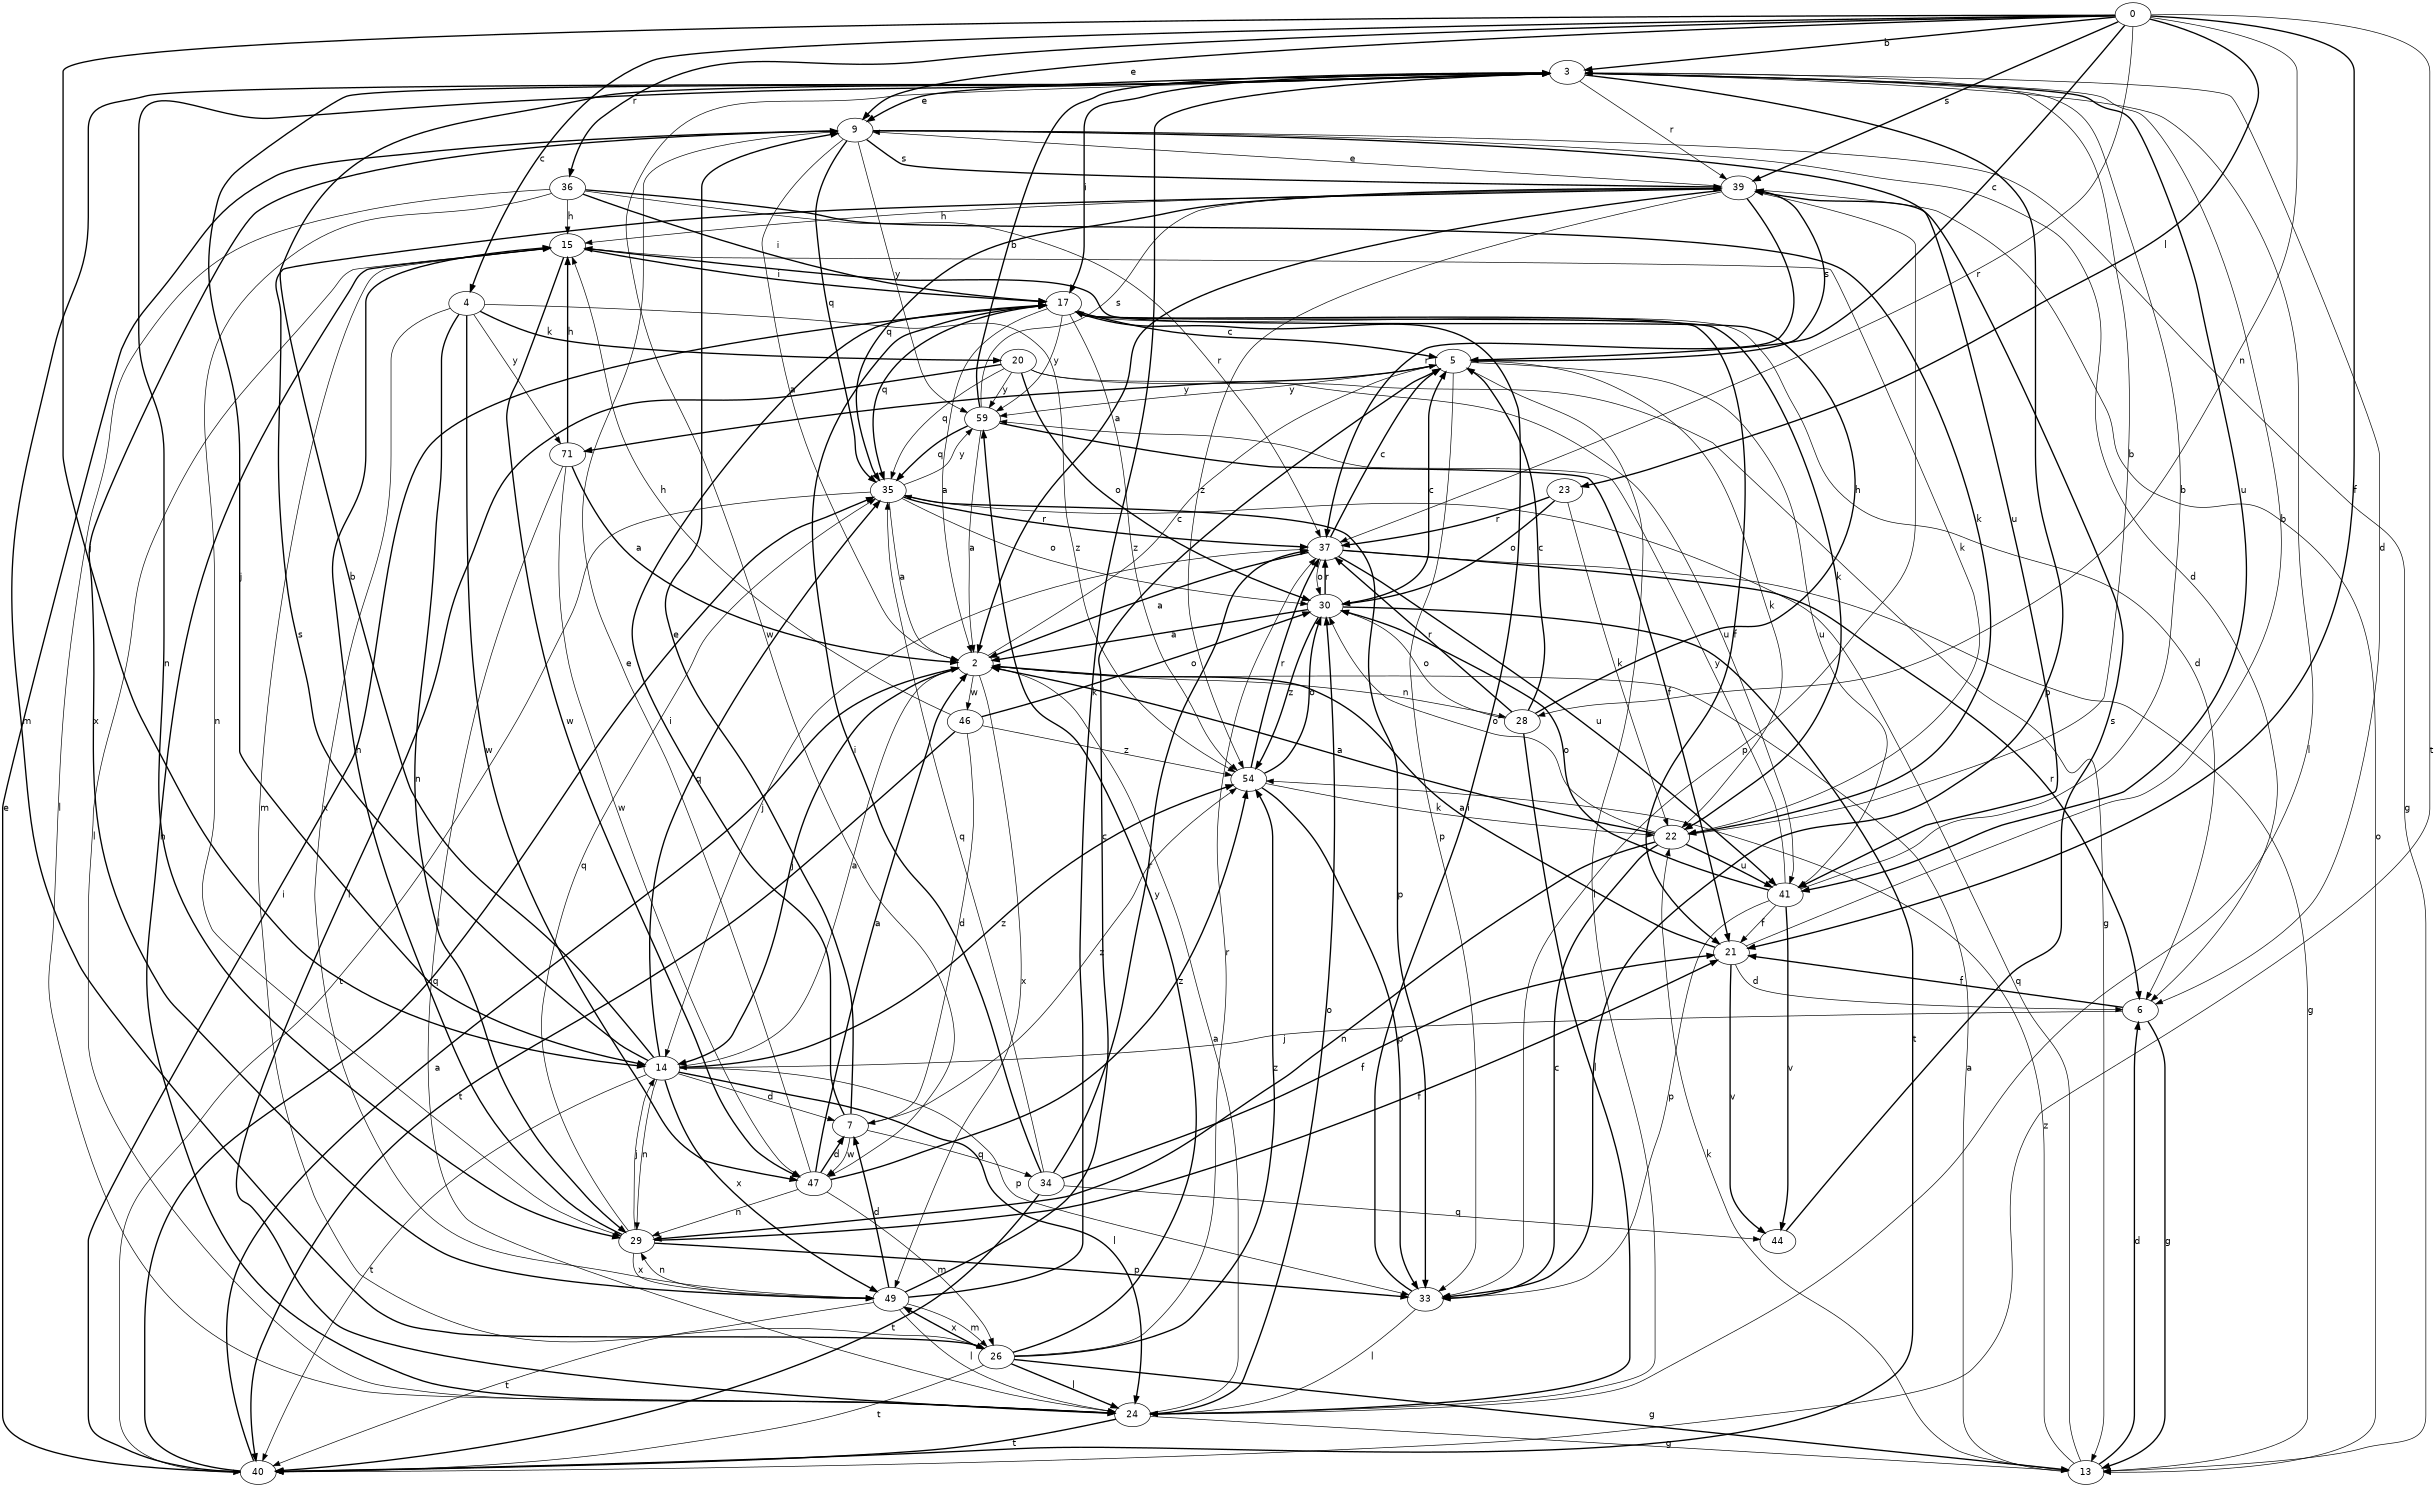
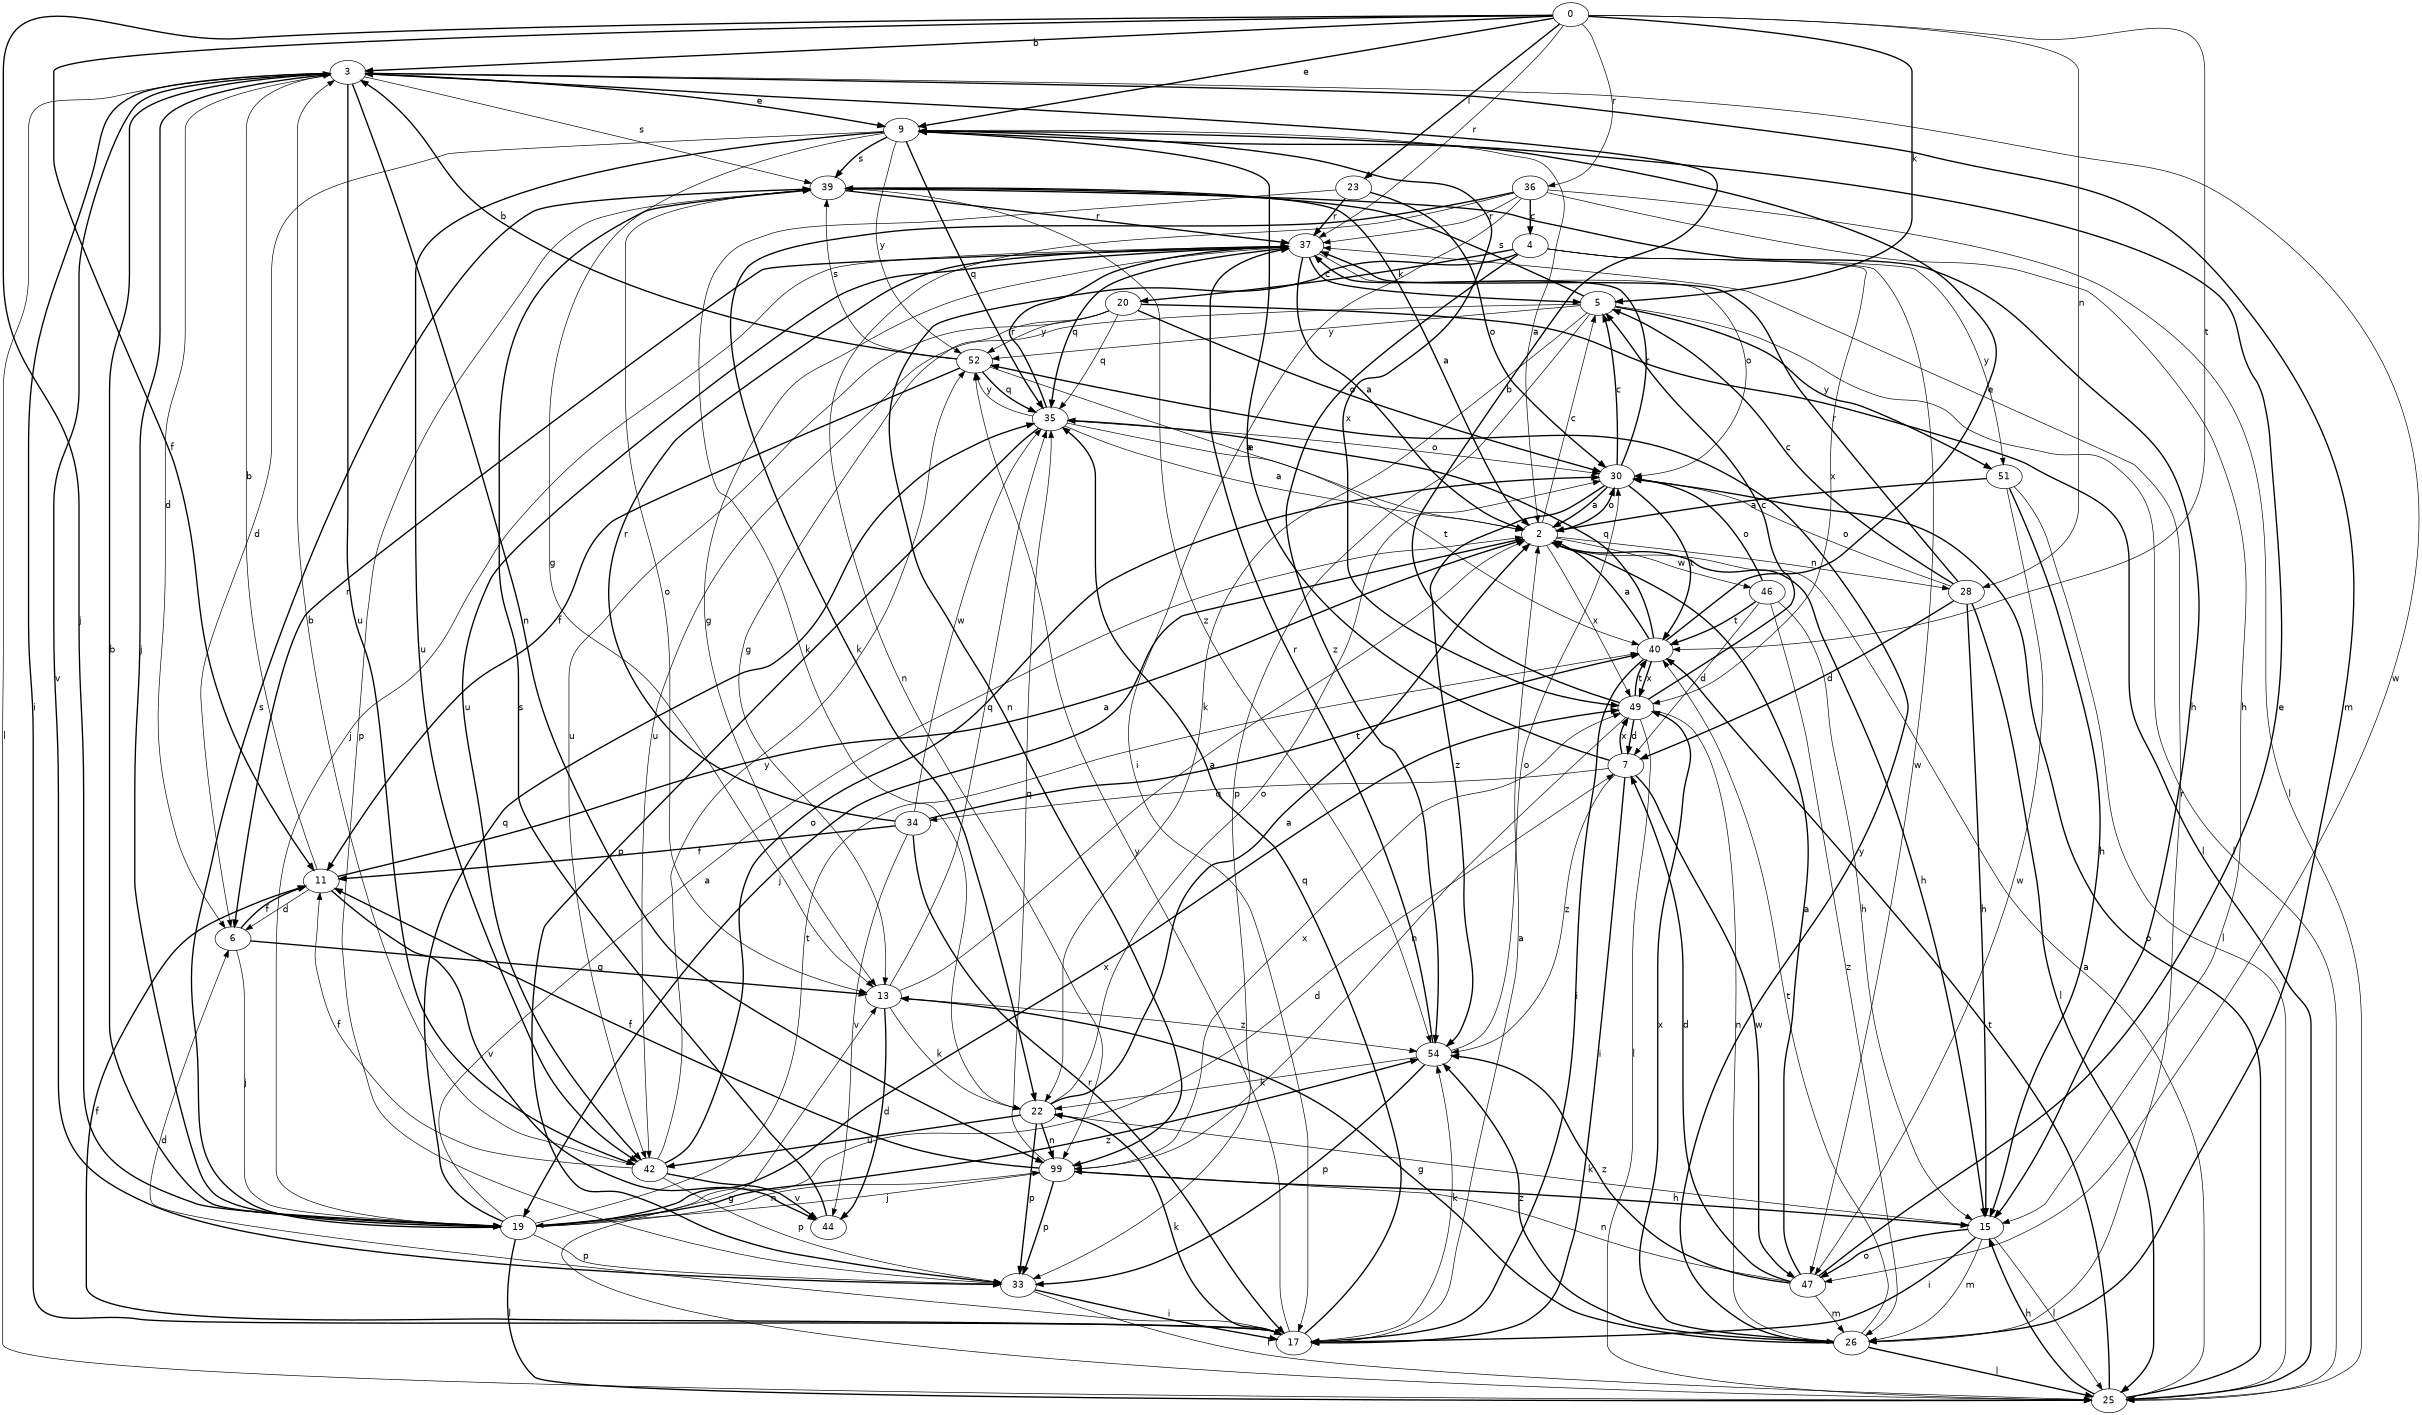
(1235, 32) -> (1530, 213)
(1321, 37) -> (1612, 120)
(1939, 100) -> none
(1672, 130) -> (642, 130)
(1300, 159) -> none
(1994, 188) -> (1915, 159)
(986, 209) -> (1987, 296)
(1183, 210) -> (1140, 273)
(807, 264) -> (1131, 711)
(1253, 338) -> none
(1032, 340) -> (1310, 609)
(2129, 384) -> none
(983, 419) -> (975, 361)
(568, 455) -> (2004, 477)
none -> (1589, 520)
(1136, 548) -> (1456, 1199)
(593, 593) -> (2161, 260)
none -> (1647, 676)
none -> (1804, 686)
(1095, 693) -> (1510, 390)
(2048, 693) -> (58, 679)
(1308, 707) -> (1522, 761)
(570, 722) -> (1867, 1256)
none -> (1620, 739)
(855, 751) -> (1090, 1083)
(1110, 751) -> (1846, 971)
none -> (1880, 767)
(501, 810) -> (1930, 604)
(963, 837) -> (961, 621)
(1785, 895) -> (650, 1170)
(1731, 953) -> (321, 881)
(662, 1068) -> (518, 1228)
(1557, 1068) -> (1032, 1199)
(845, 1157) -> (1751, 1003)
(1459, 1213) -> (857, 1025)
(637, 1241) -> (1057, 1170)
(2134, 1253) -> (881, 1115)
(975, 1328) -> (1739, 1025)
(571, 1361) -> (1637, 680)
(1133, 1415) -> (2109, 1401)
